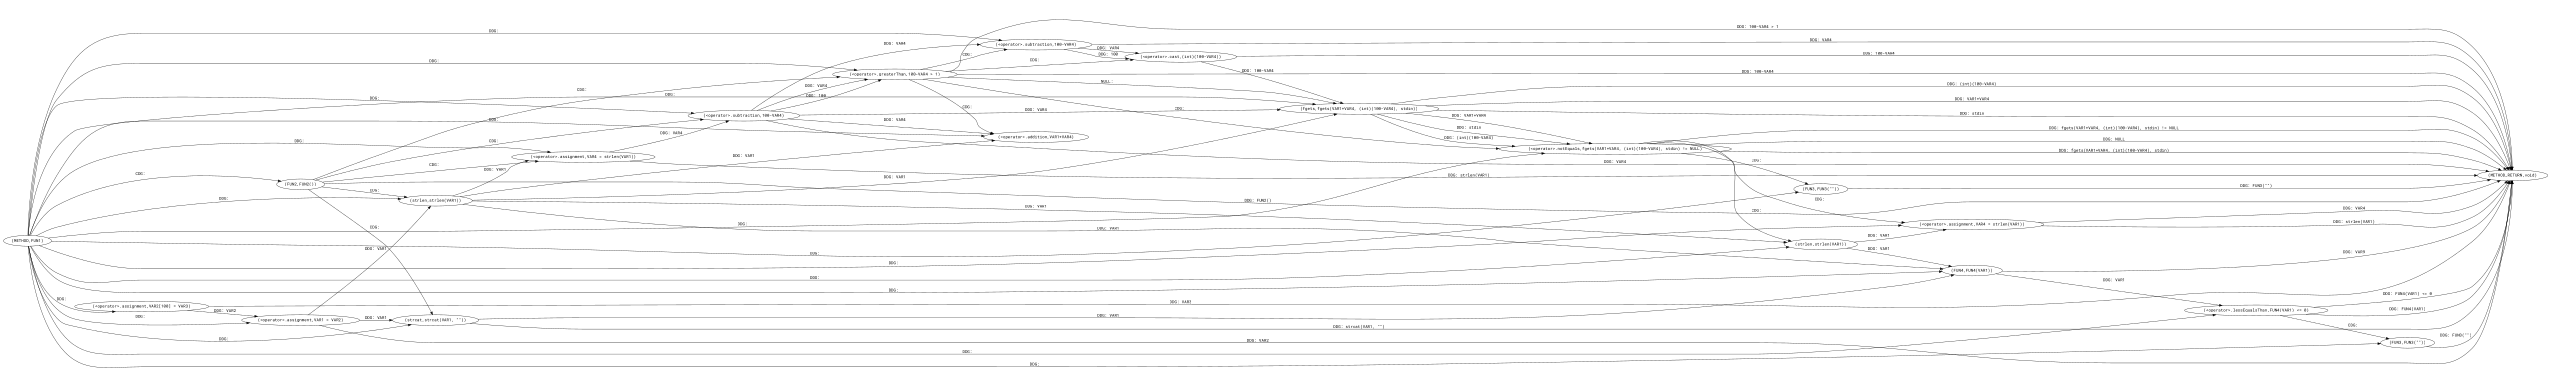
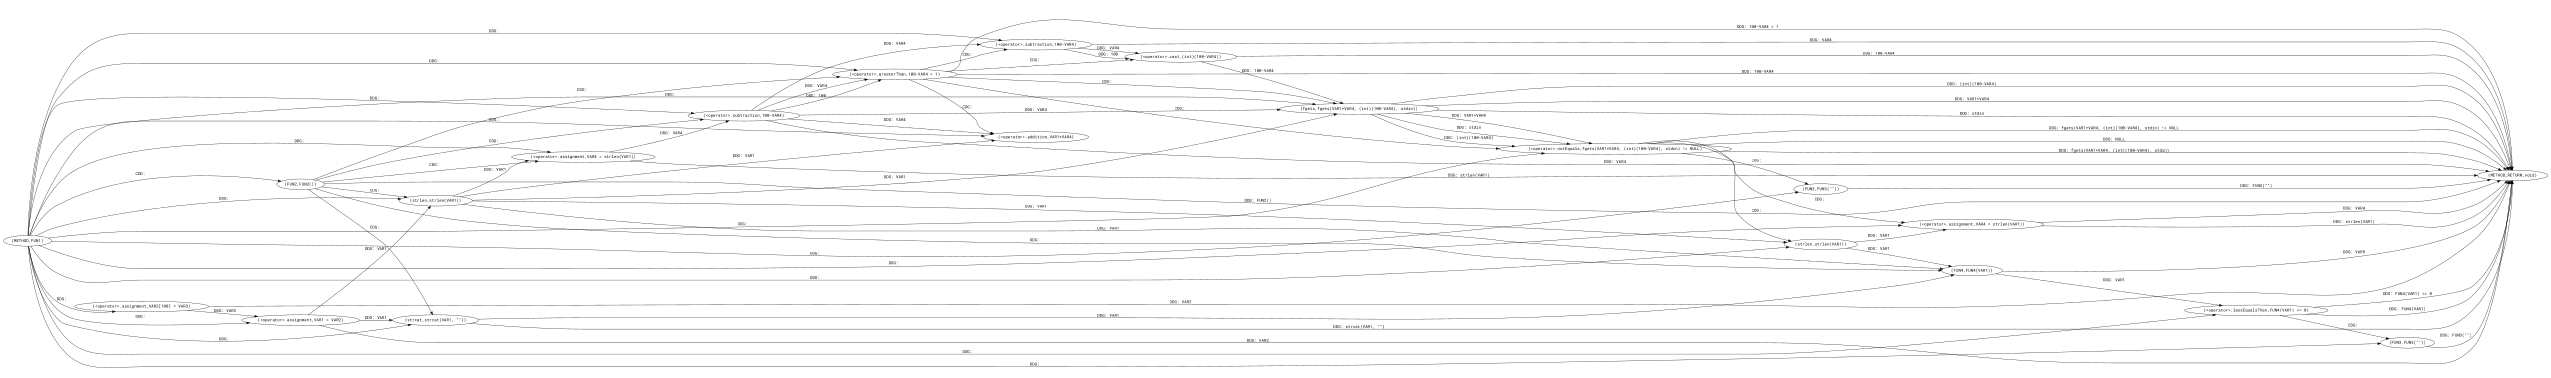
(1108, 82) -> (1108, 82)
(976, 292) -> (1125, 244)
